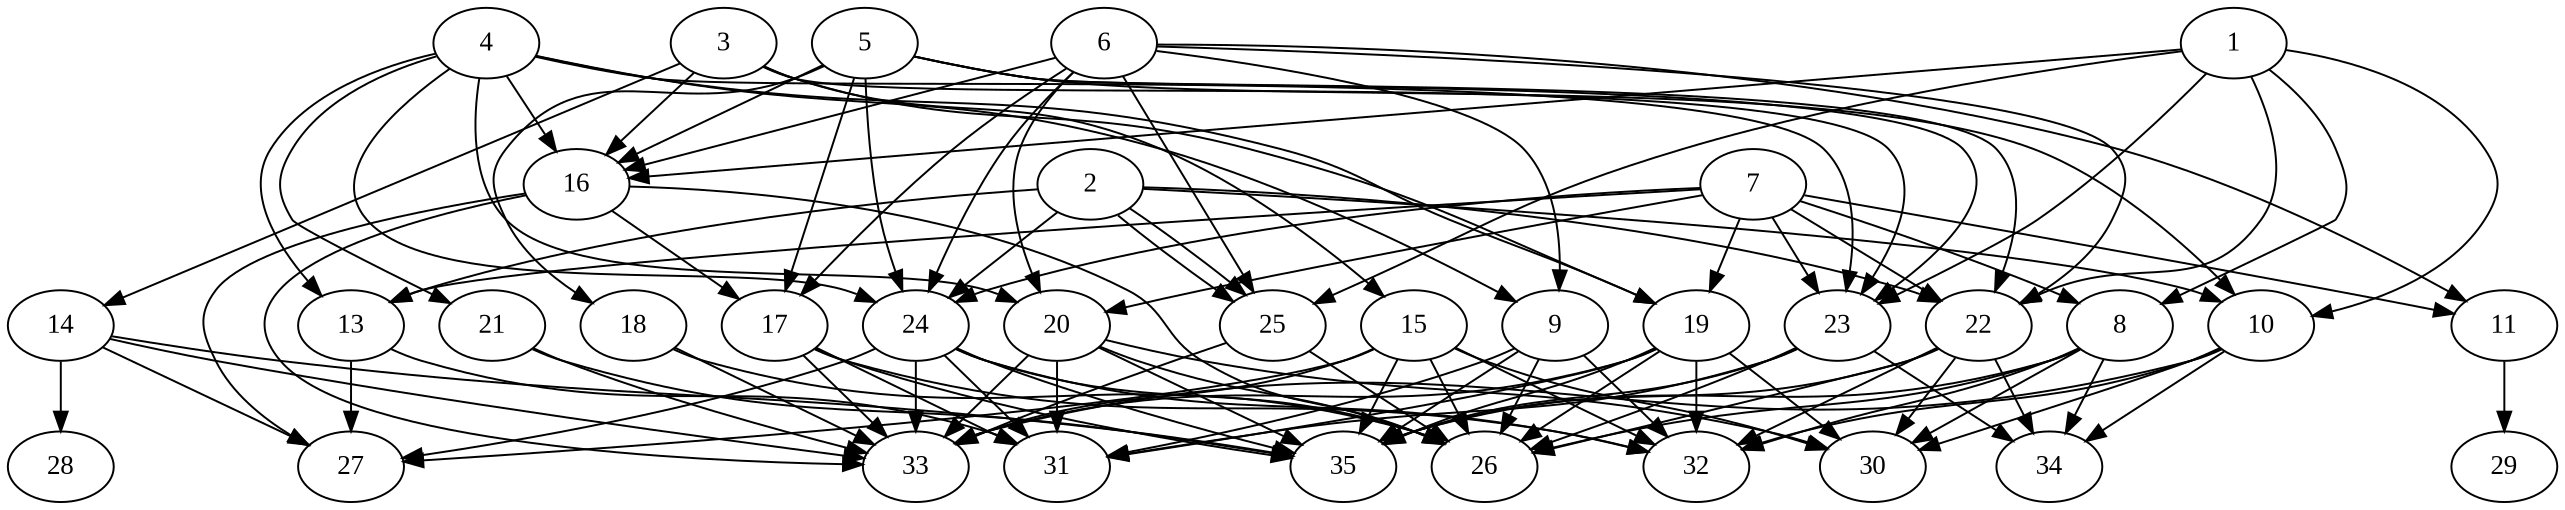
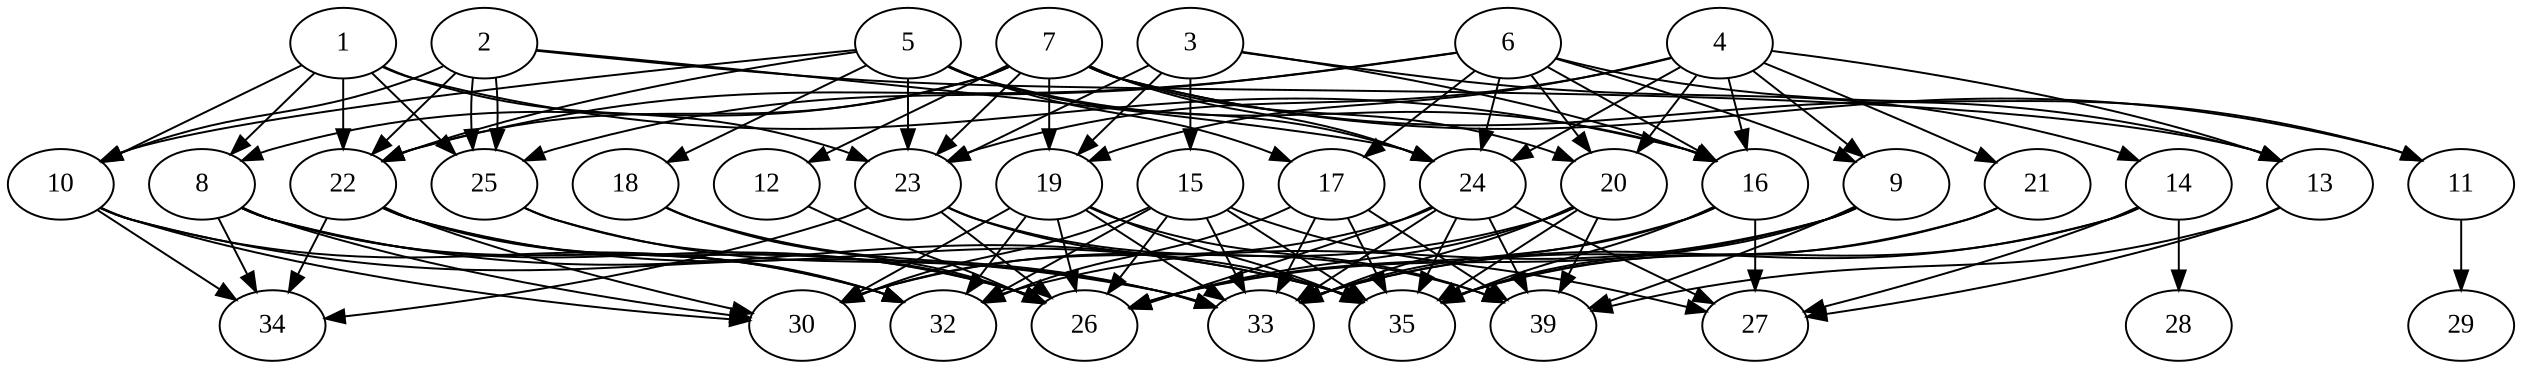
none -> (767, 184)
(665, 247) -> (1588, 252)
(1290, 407) -> (1148, 255)
(1057, 467) -> (1543, 326)
